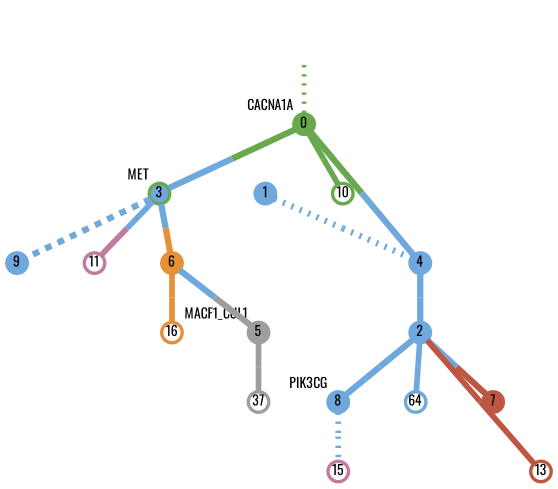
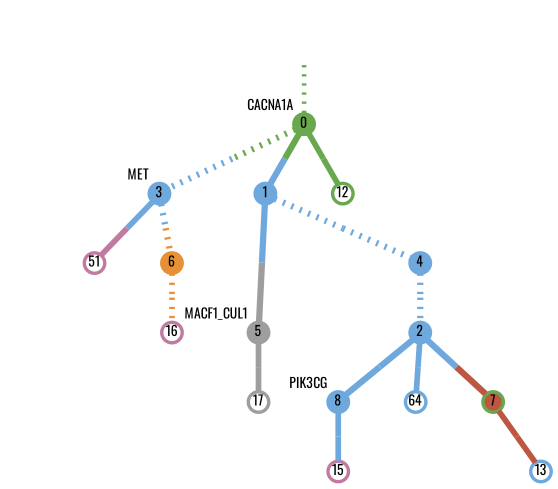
(232, 159) -> (232, 159)
(362, 193) -> (285, 159)
(159, 194) -> (159, 194)
(343, 194) -> (343, 194)
(166, 228) -> (166, 228)
(17, 263) -> none
(95, 263) -> (95, 263)
(172, 298) -> (172, 298)
(215, 298) -> (262, 263)
(420, 298) -> (420, 298)
(172, 333) -> (172, 333)
(259, 402) -> (259, 402)
(481, 402) -> (517, 437)
(493, 402) -> (493, 402)
(338, 437) -> (338, 437)
(541, 472) -> (541, 472)
